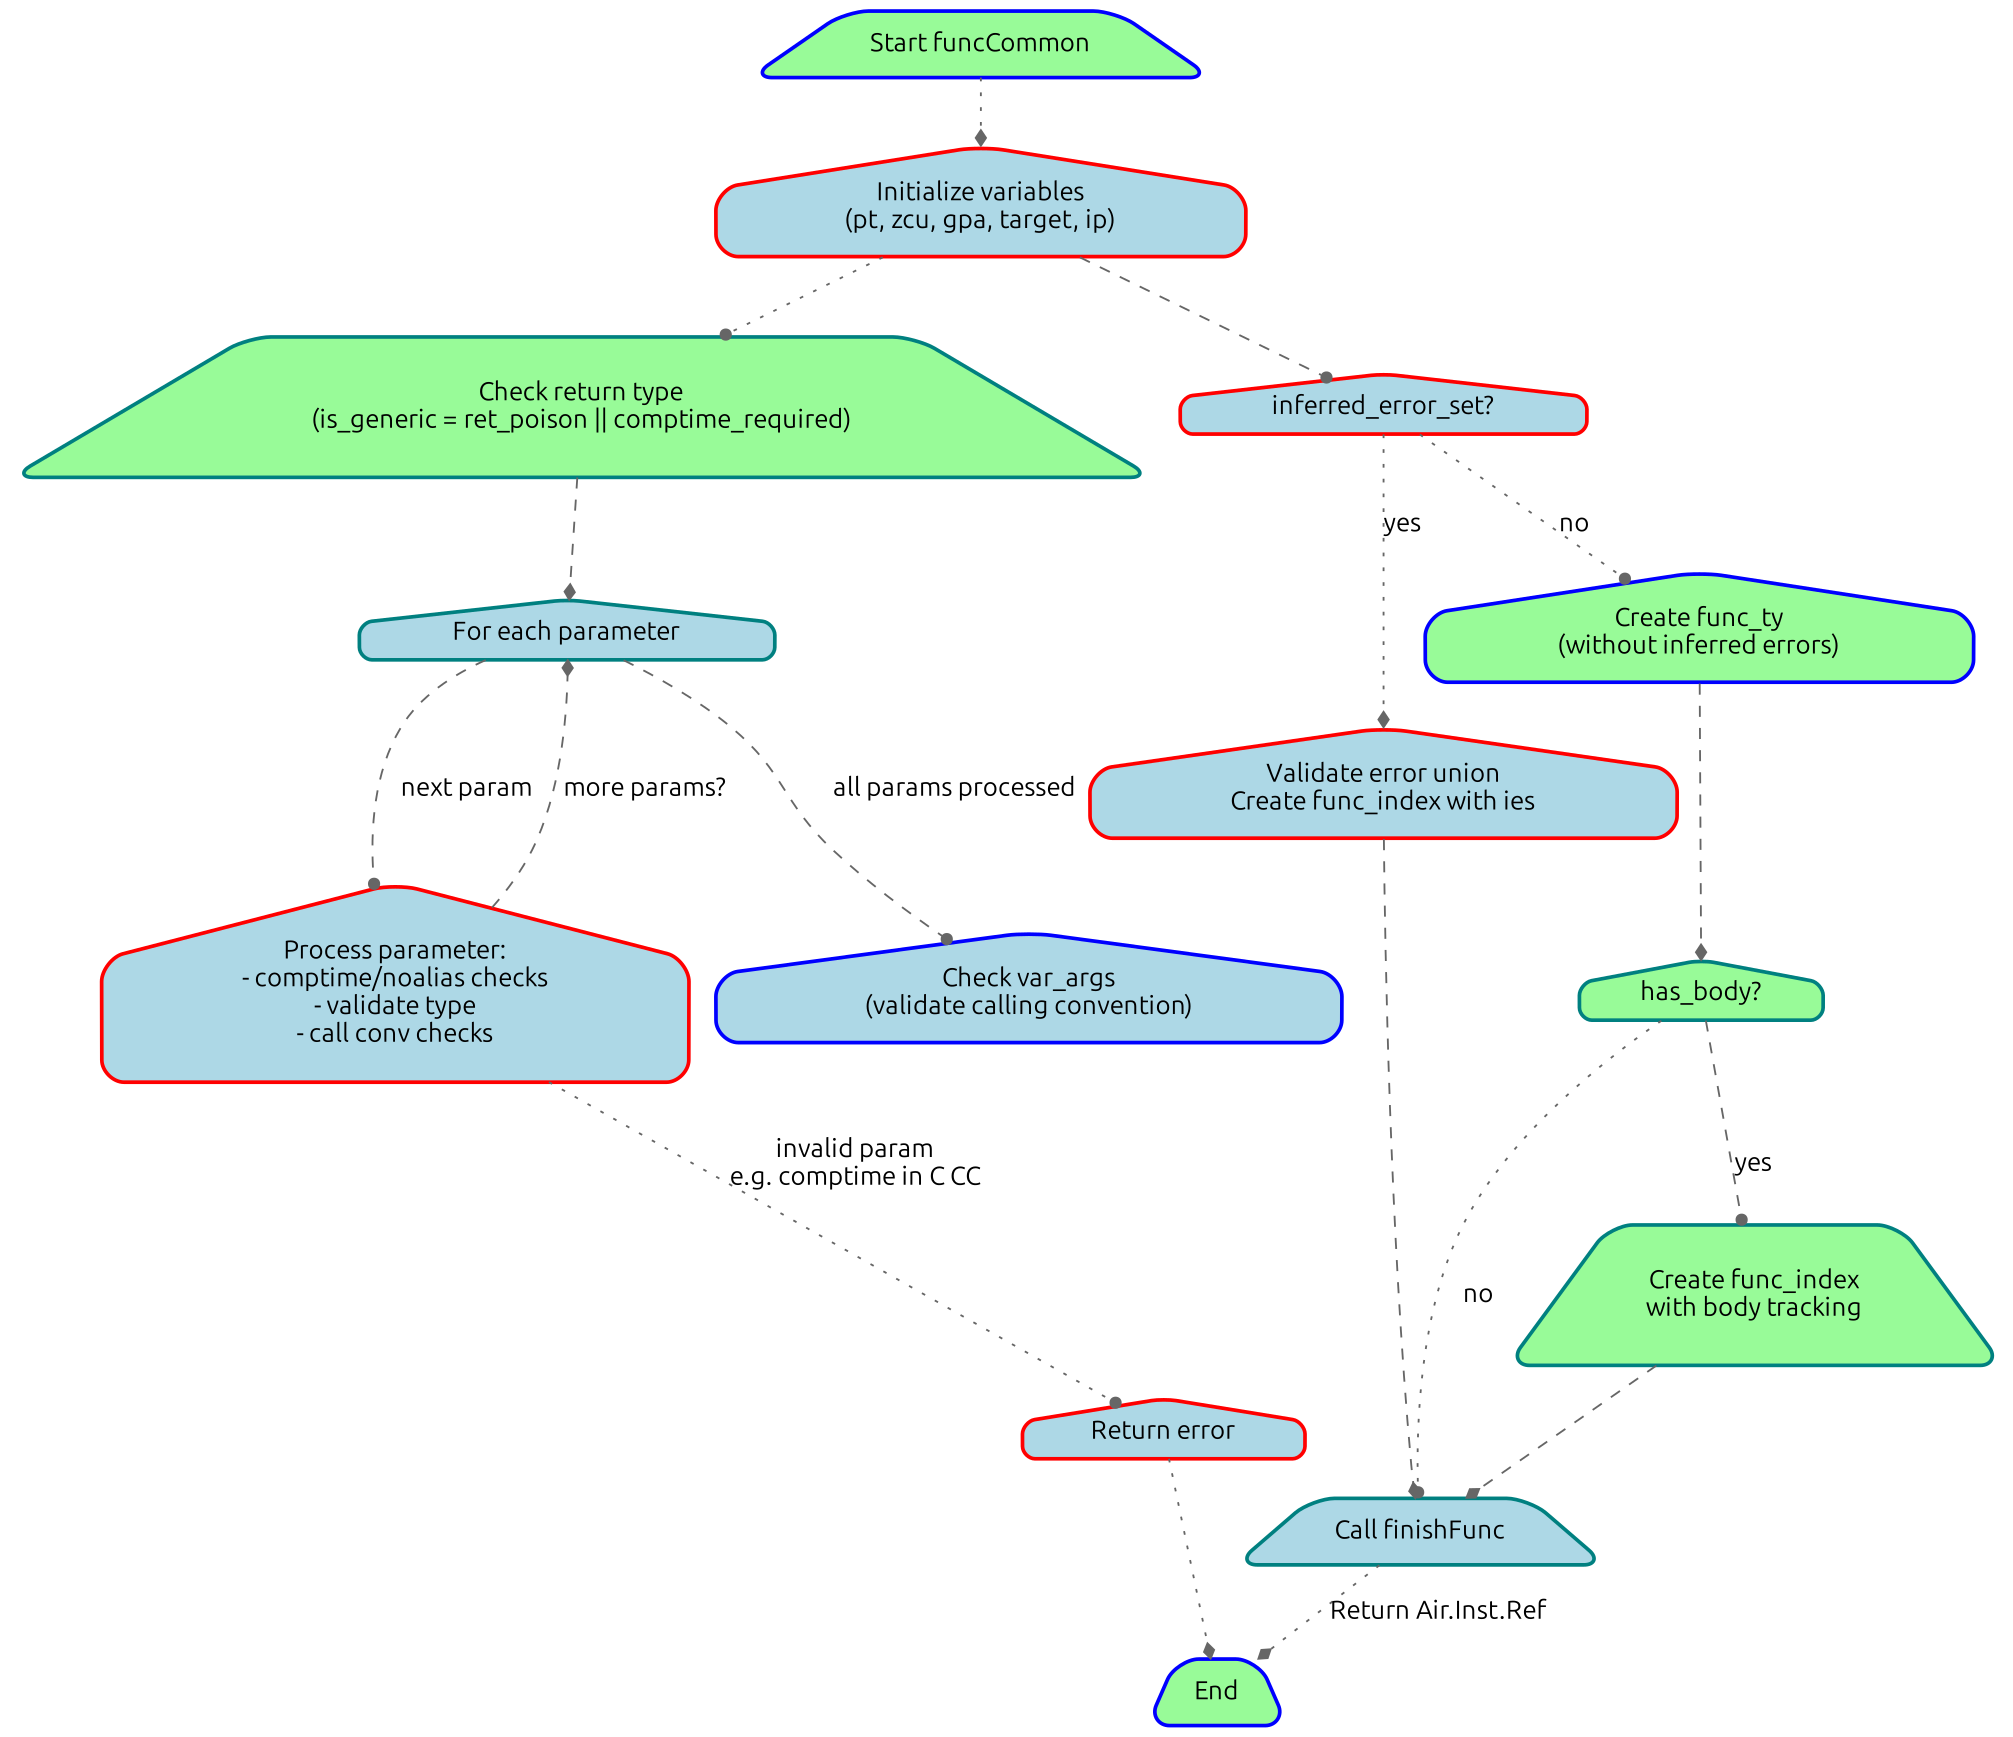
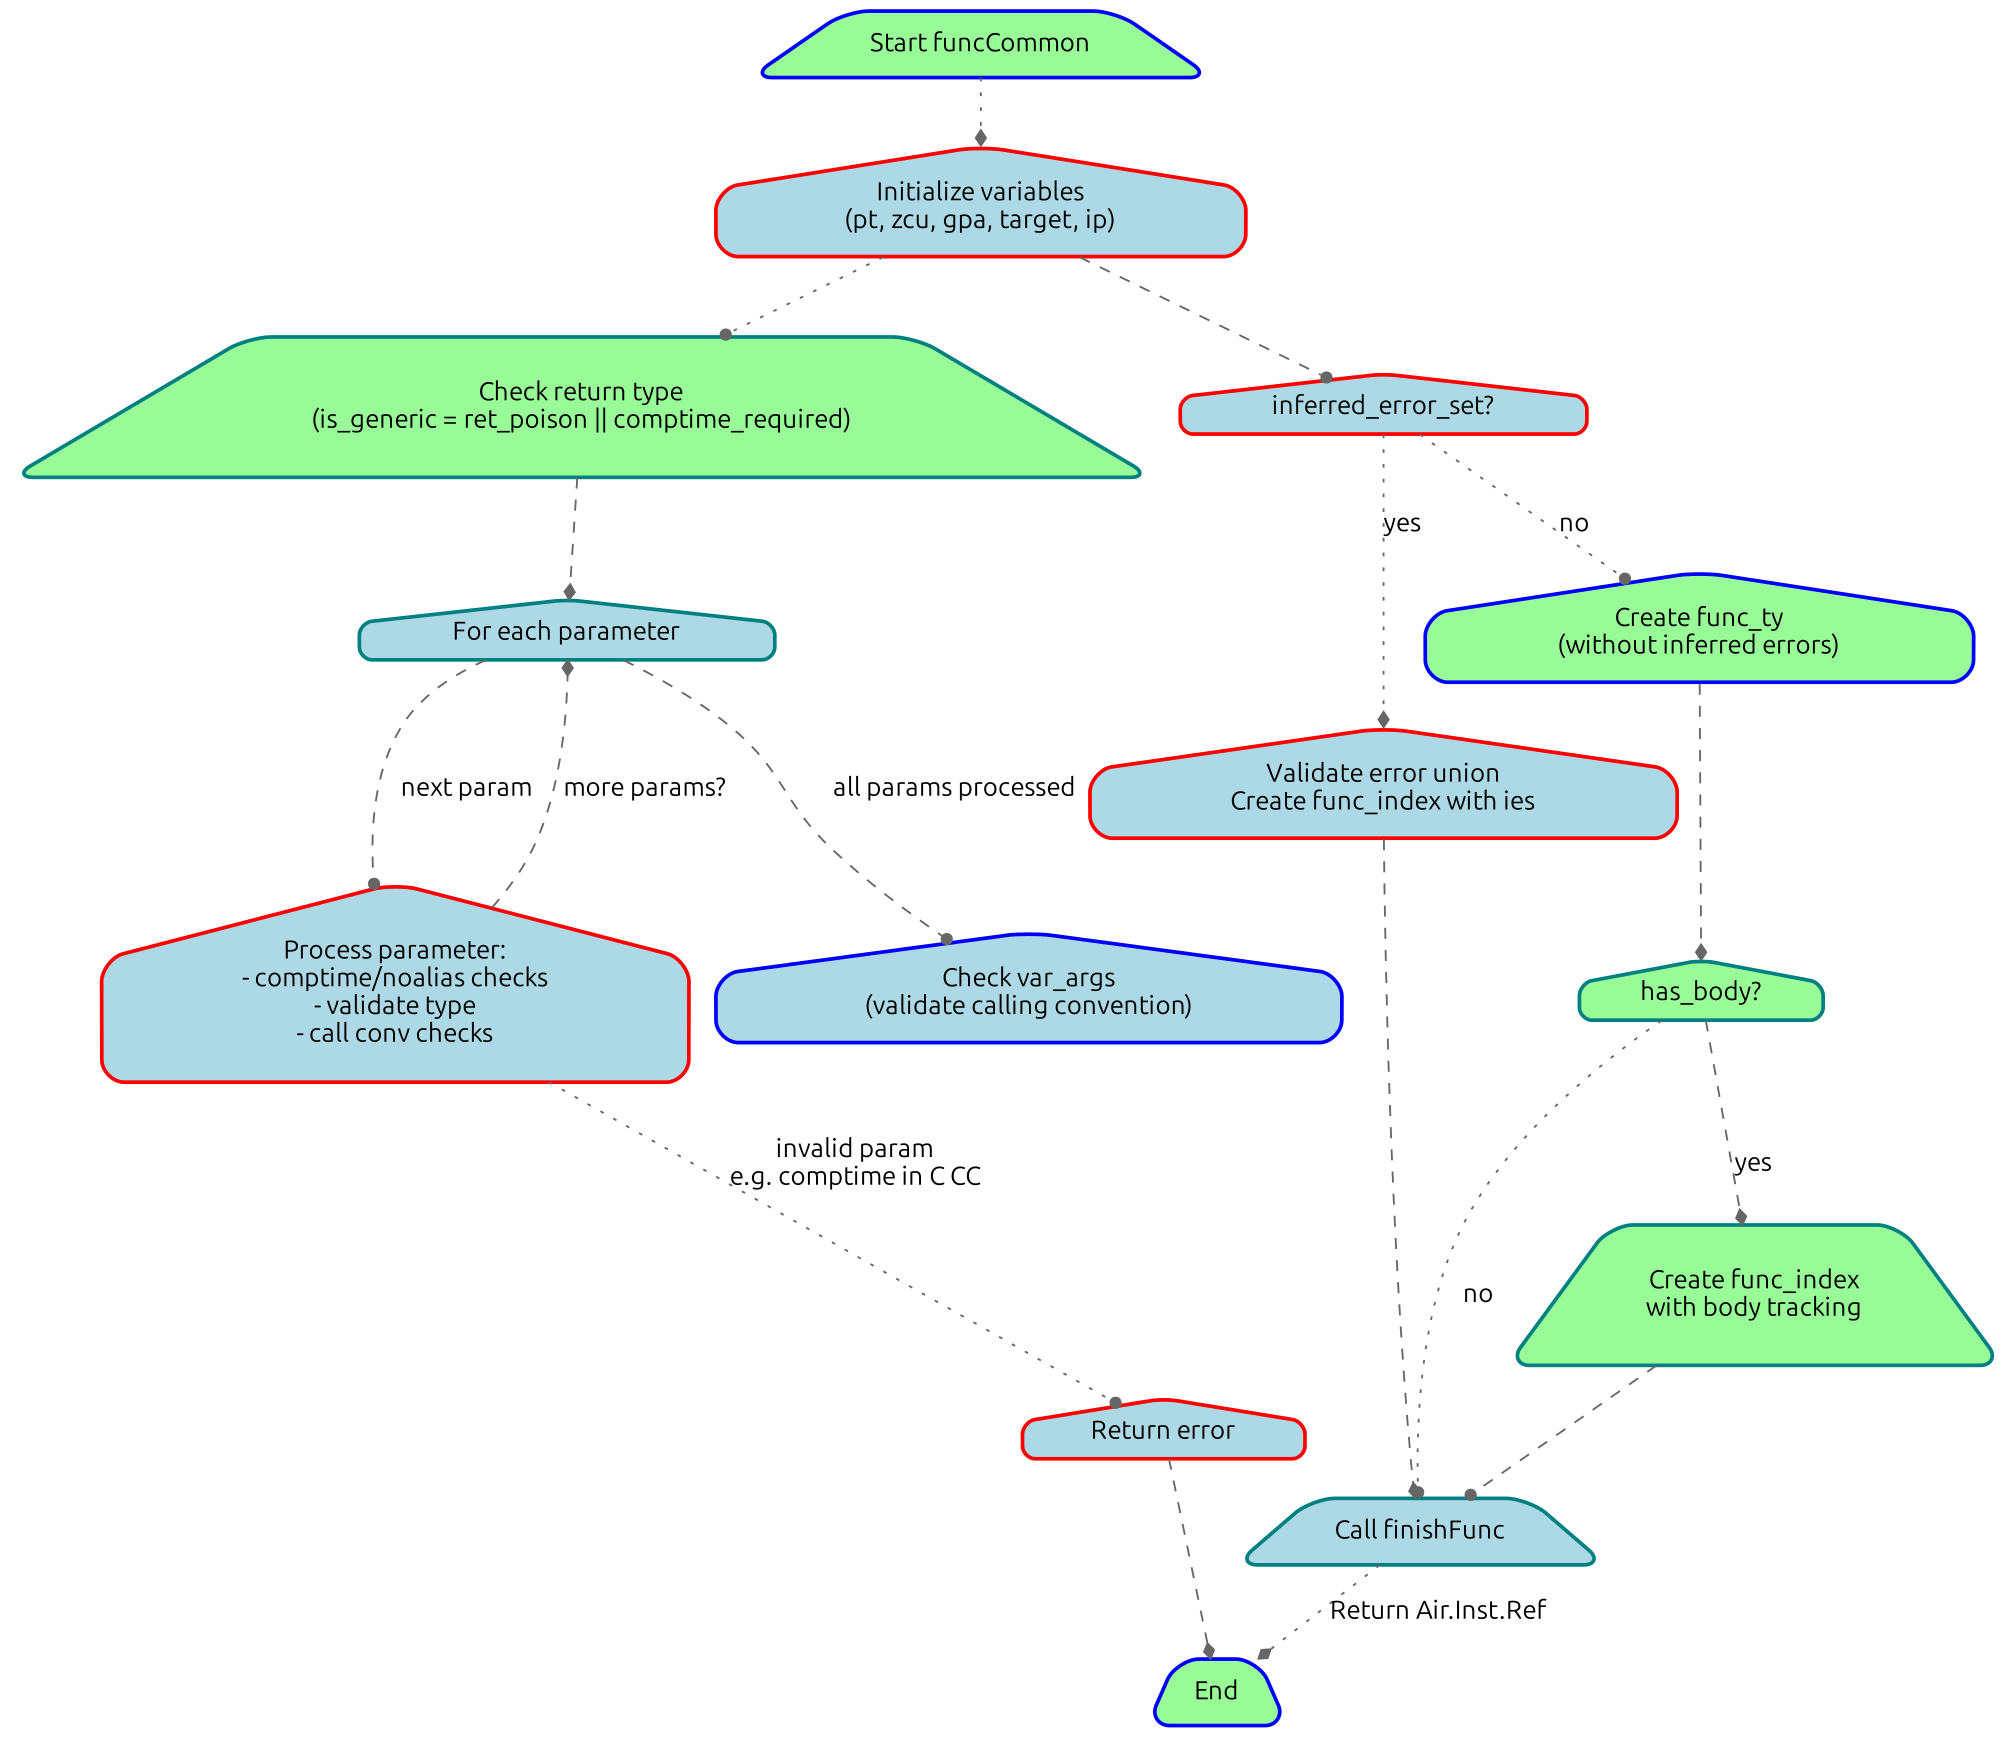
(1723, 1117) -> (1723, 1117)
(1568, 1427) -> (1568, 1427)
(1188, 1551) -> (1188, 1551)
